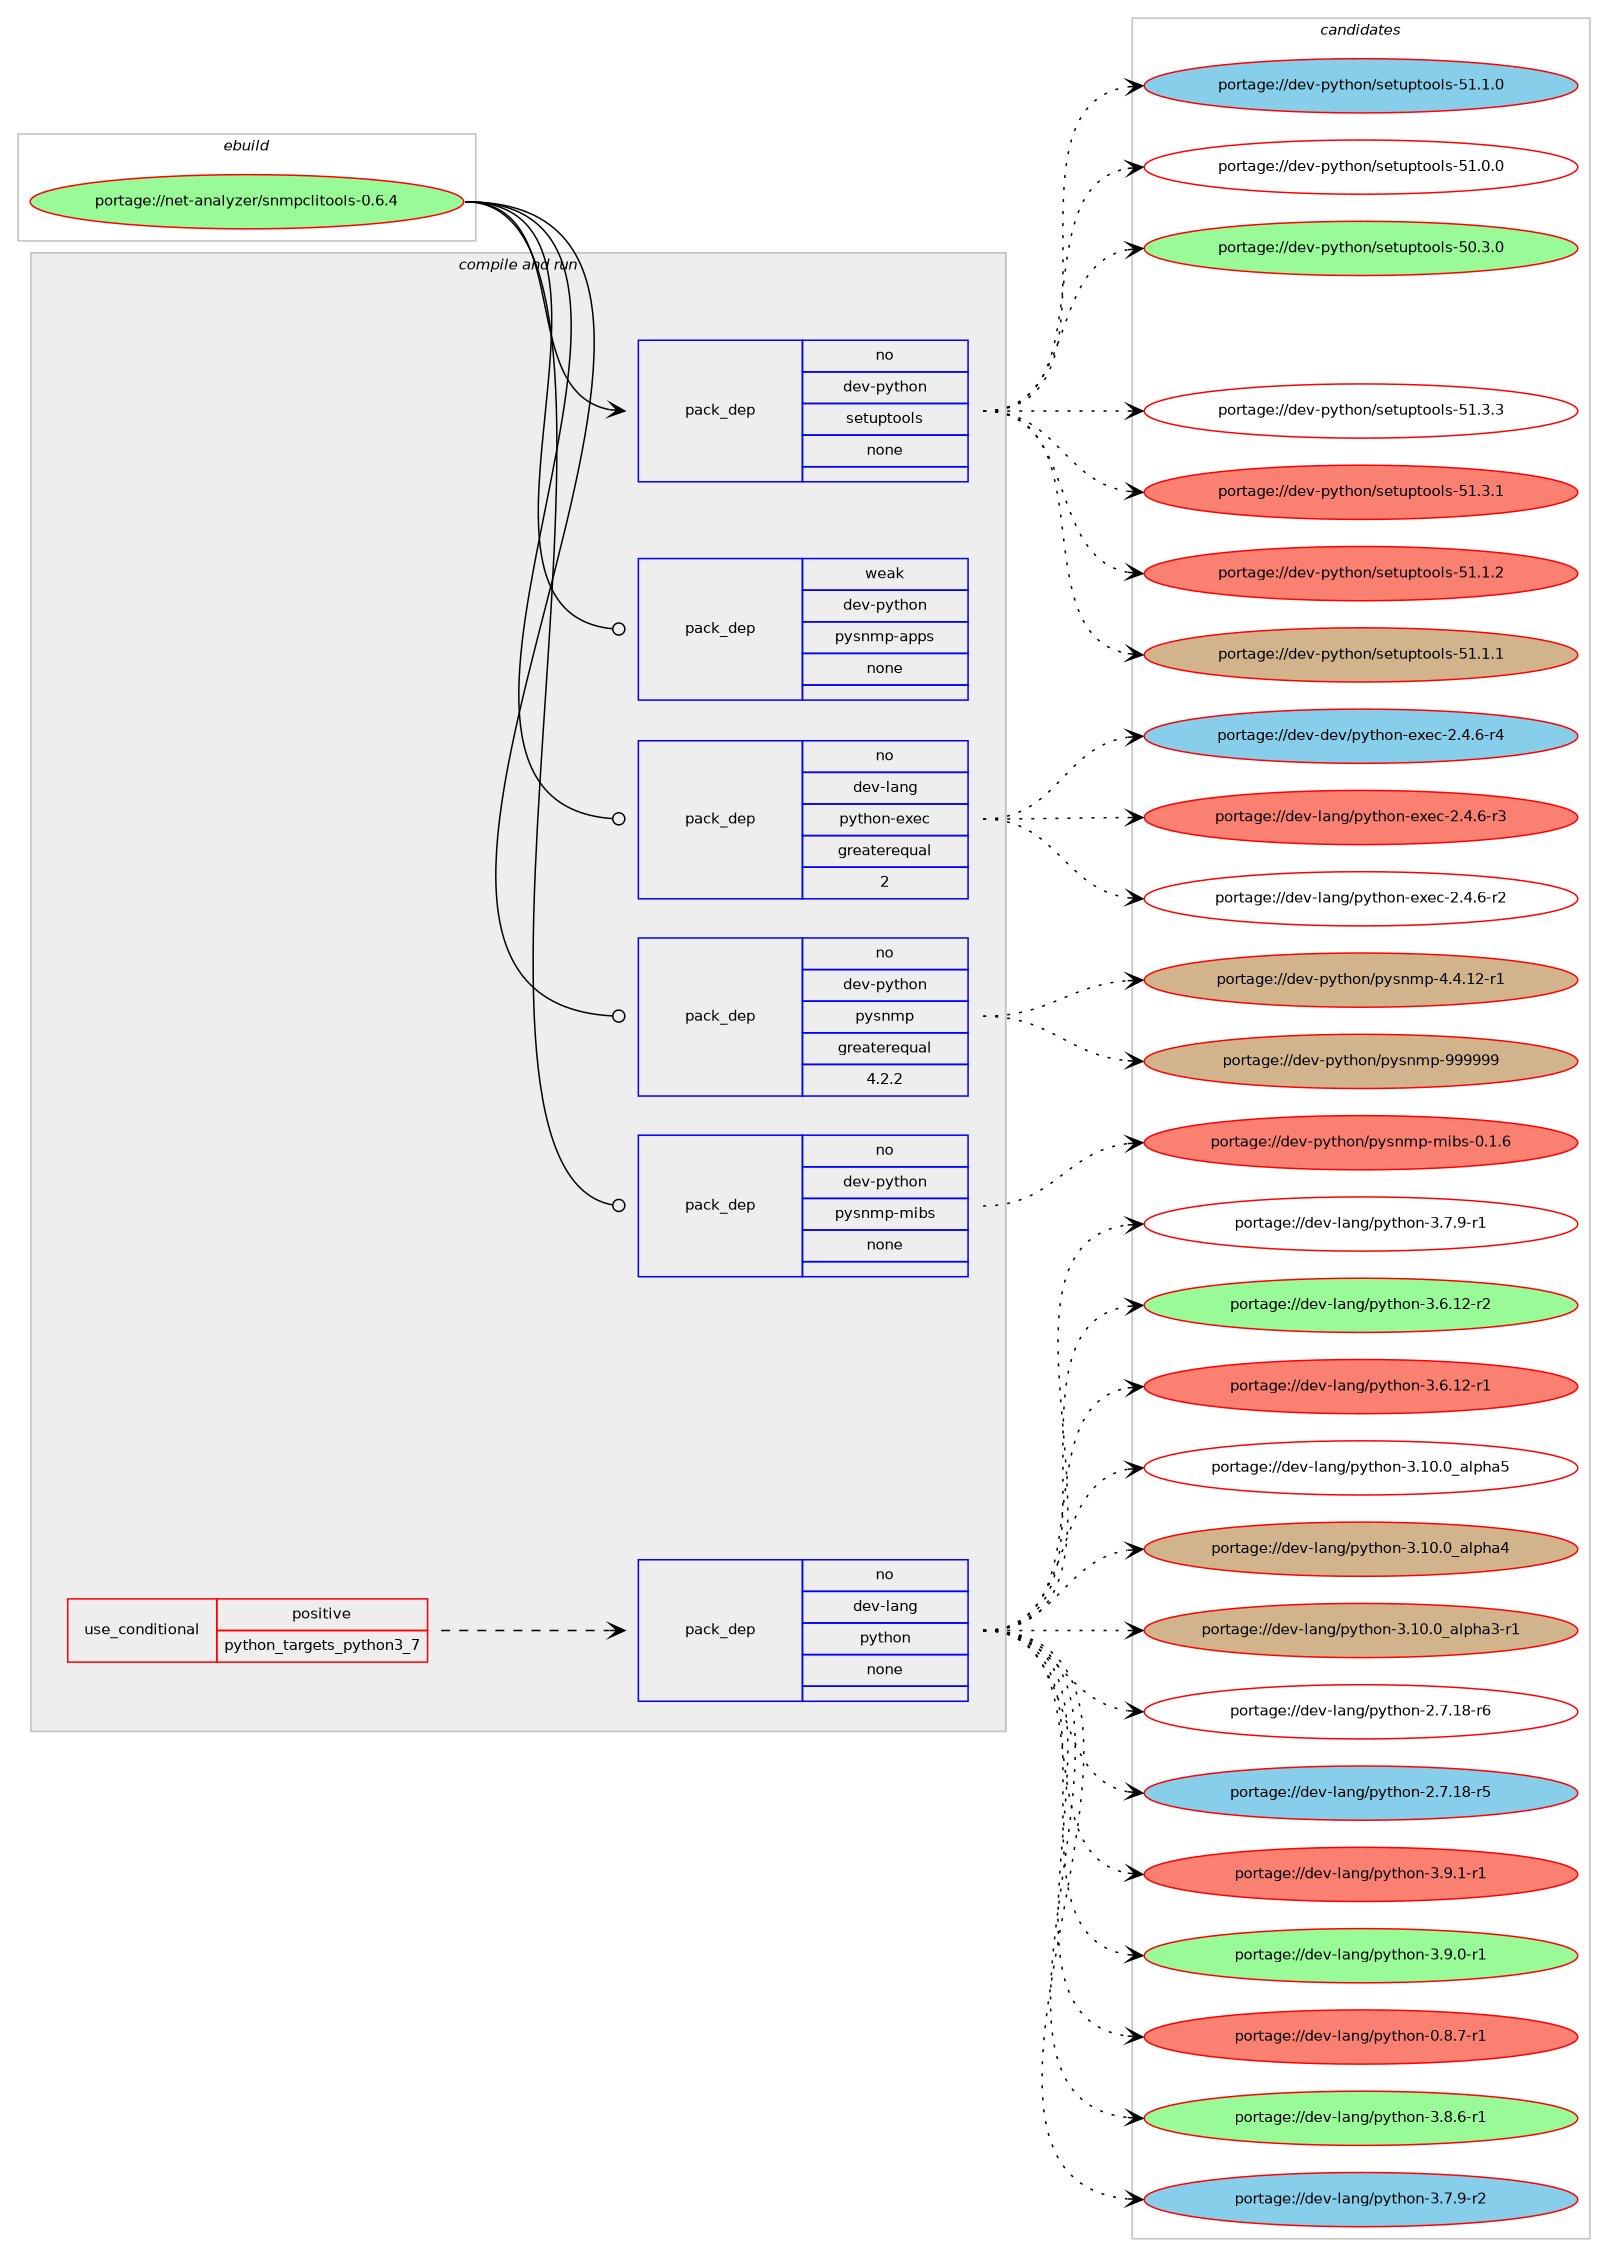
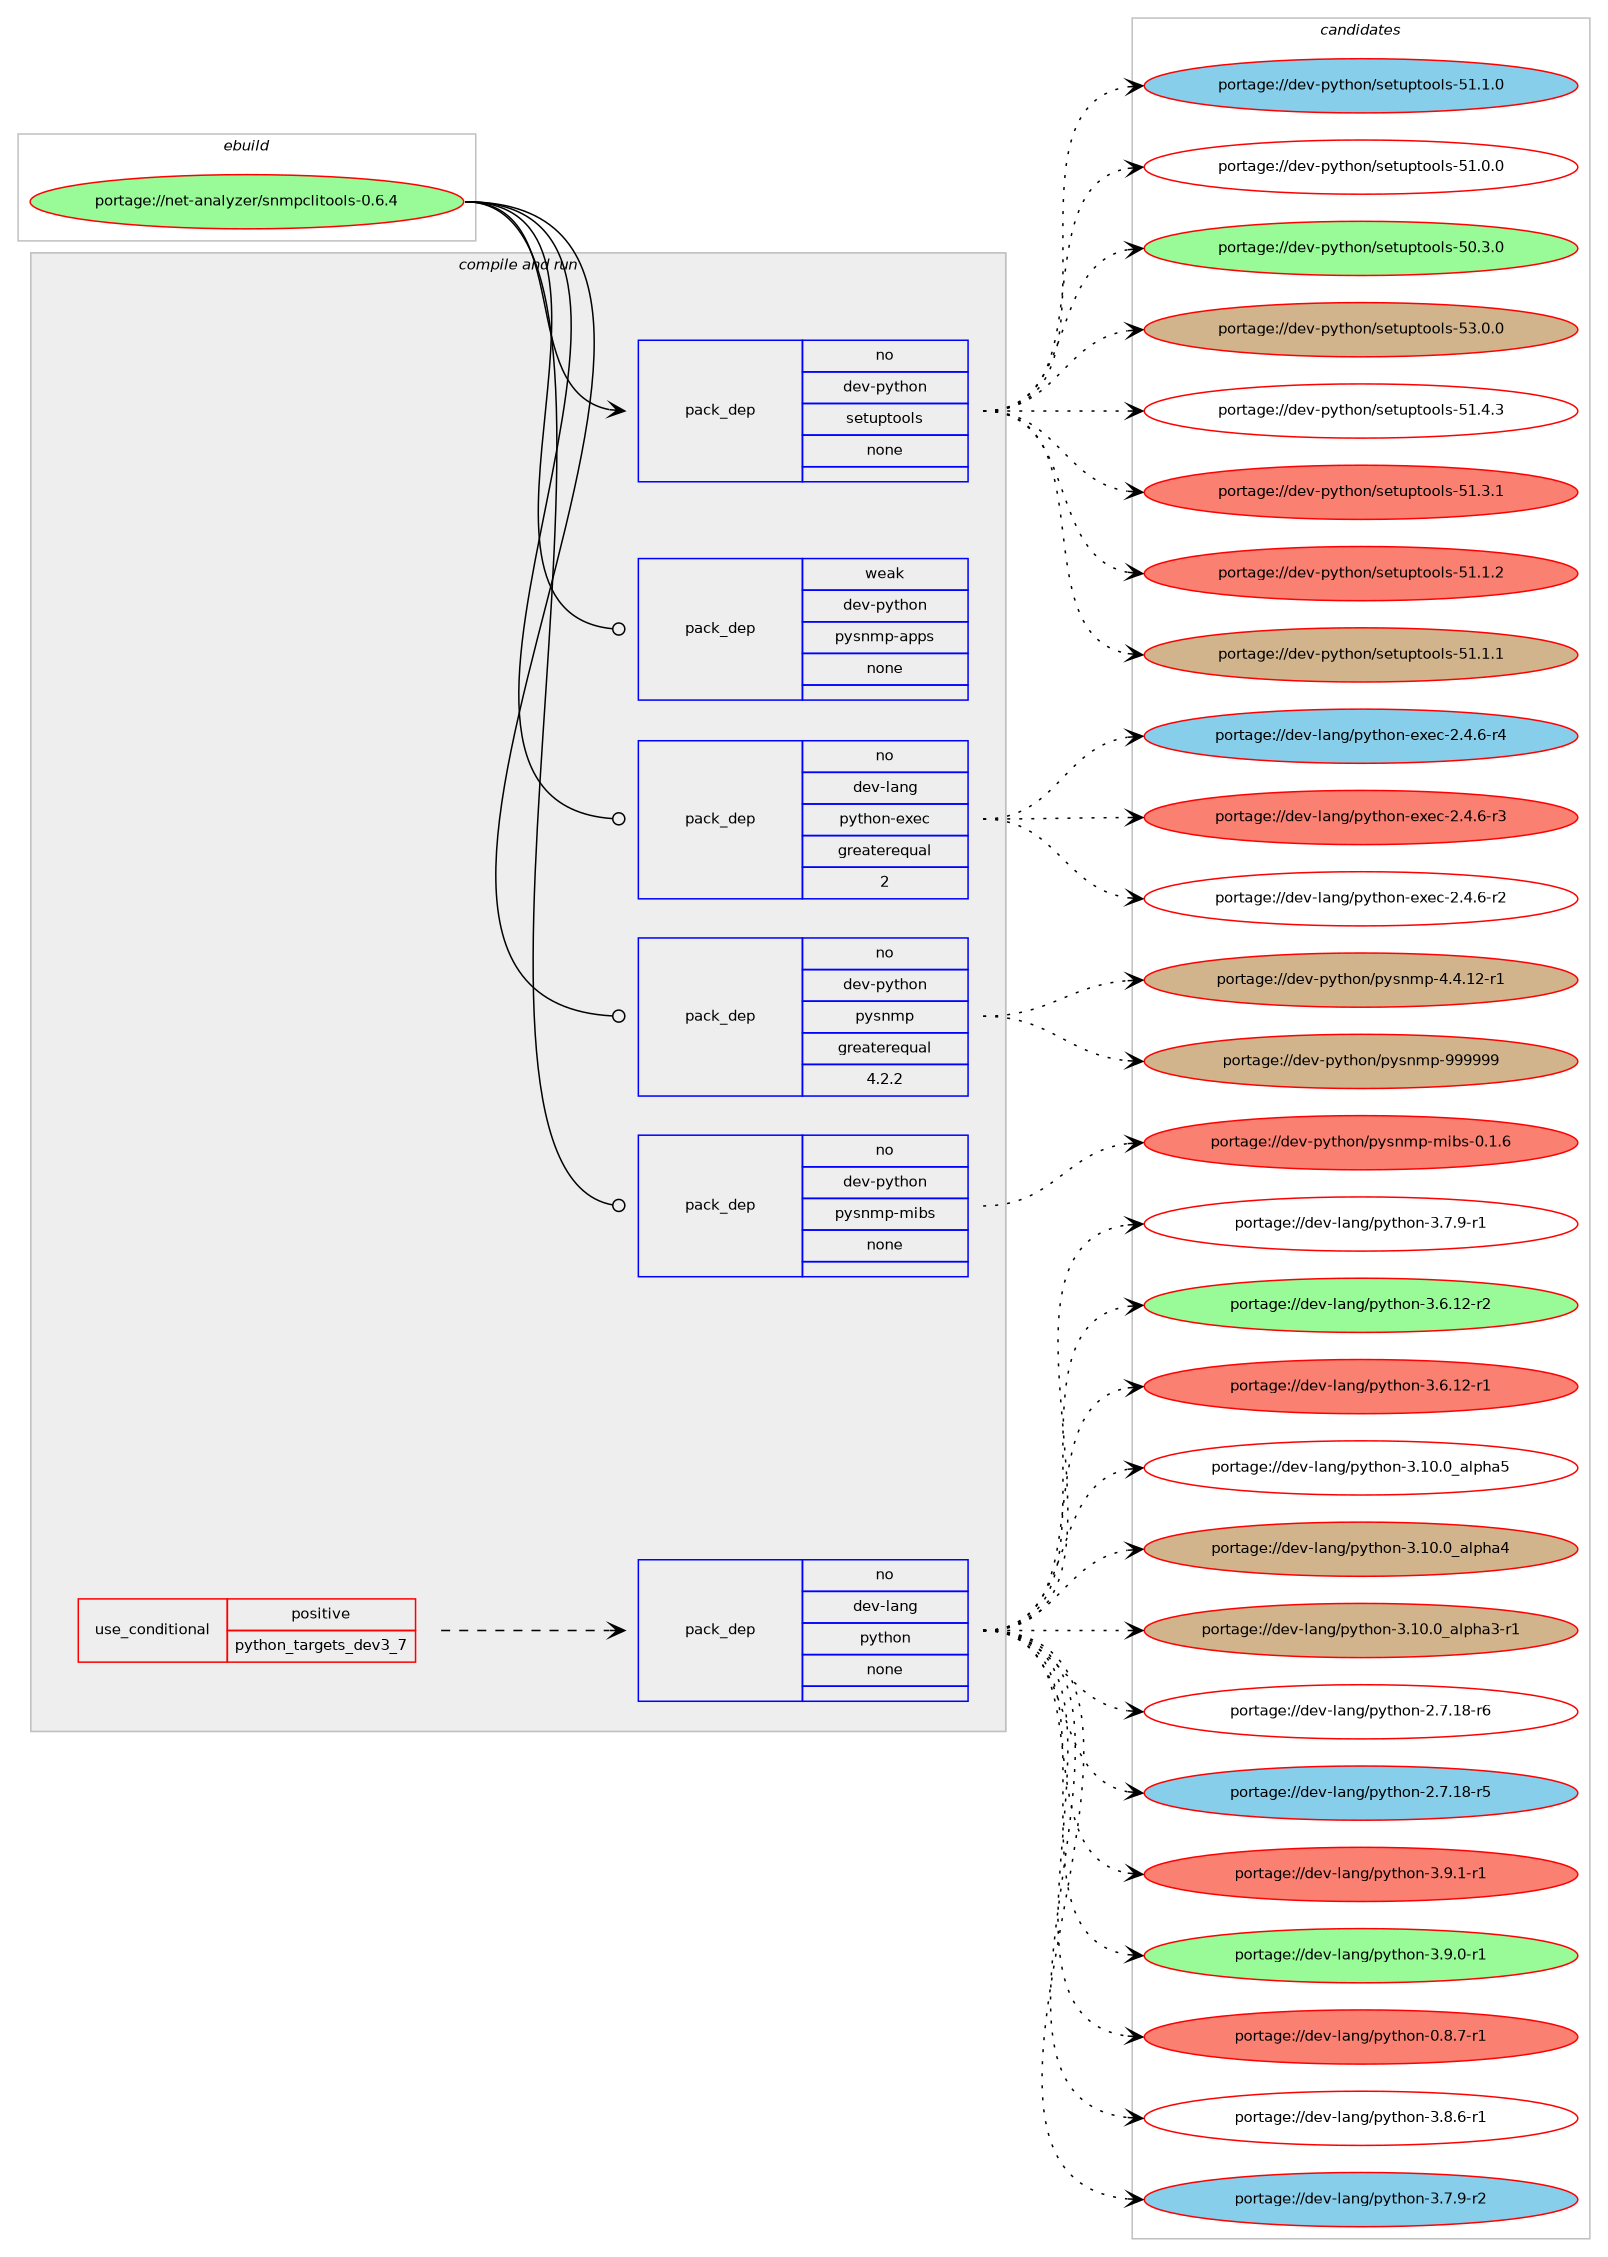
none -> (1361, 330)
(1361, 411) -> (1361, 411)
(1361, 736) -> (1361, 736)
(322, 1646) -> (321, 1646)
(1361, 2118) -> (1361, 2118)
